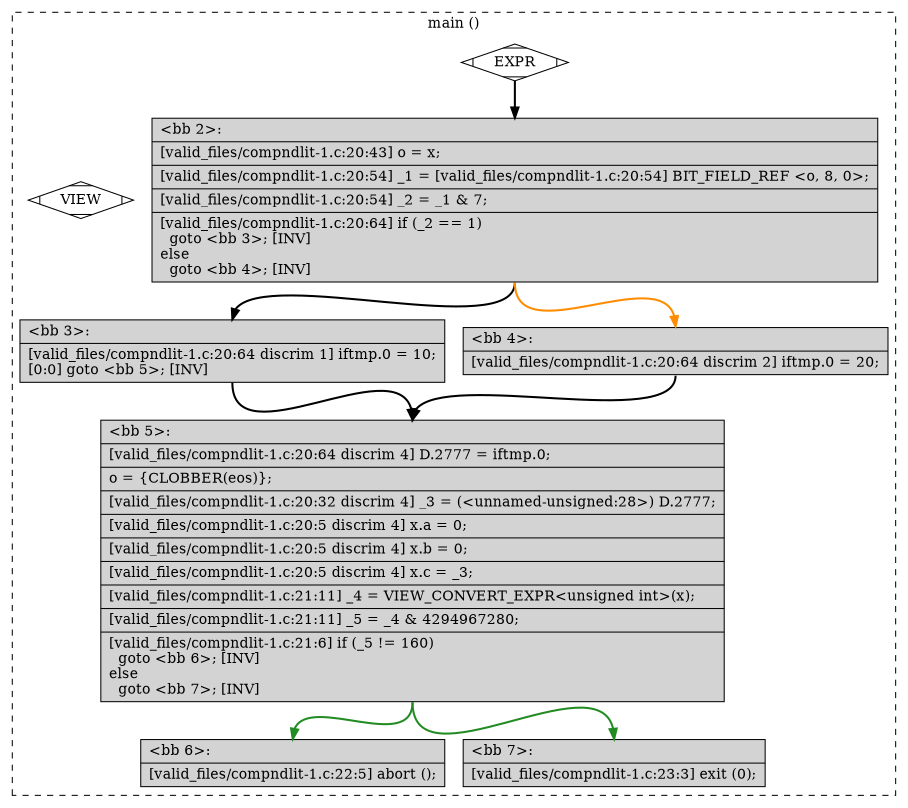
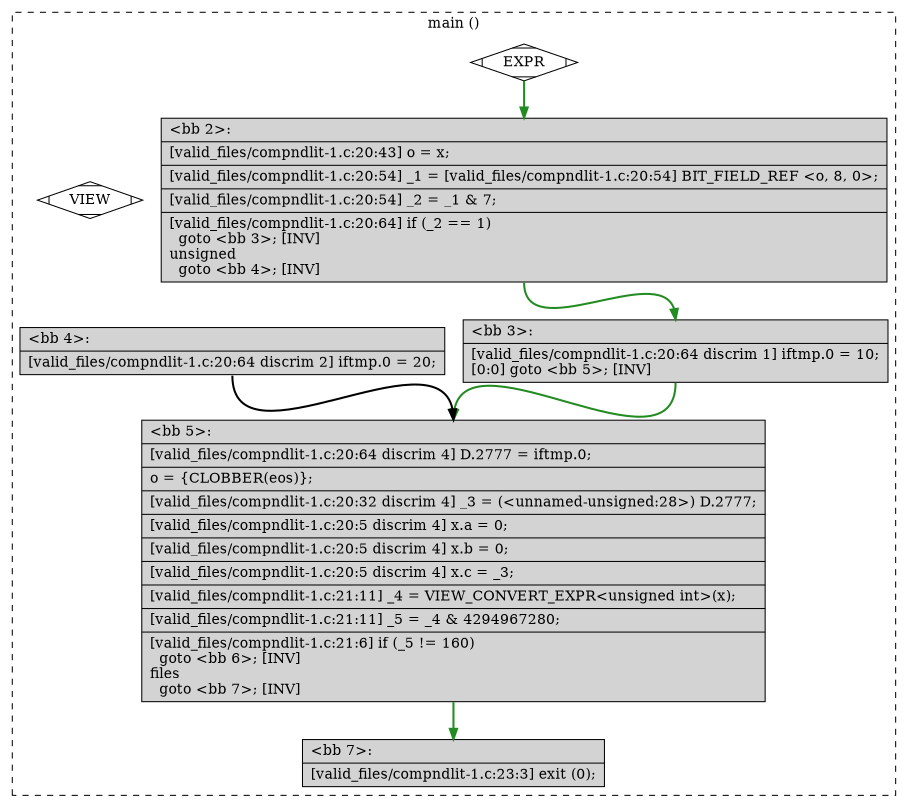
(515, 94) -> (524, 94)
(175, 254) -> (203, 254)
(378, 301) -> (595, 302)
(590, 305) -> none
(317, 403) -> (570, 403)
(124, 674) -> (165, 674)
(293, 763) -> none
